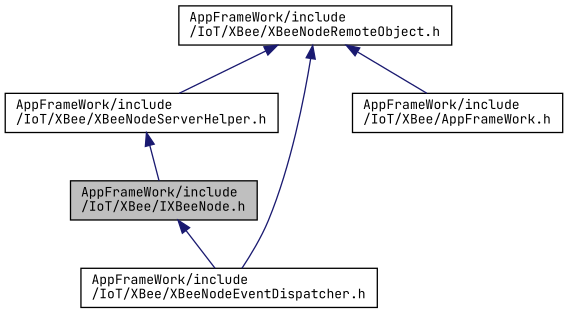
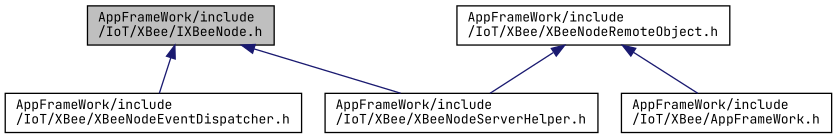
(154, 163) -> (327, 71)
(287, 167) -> none
